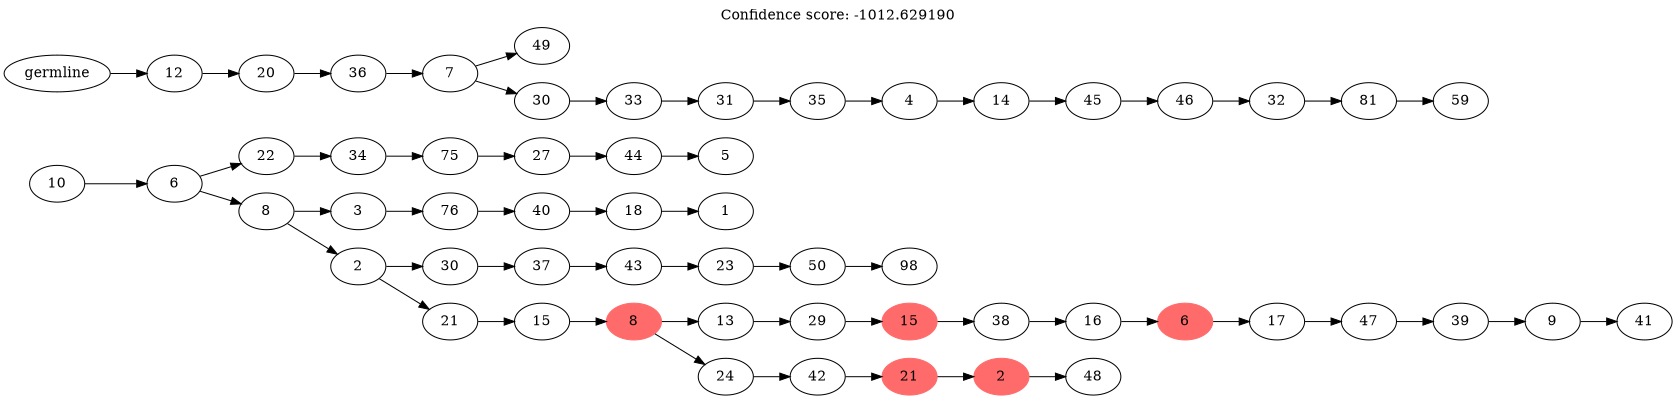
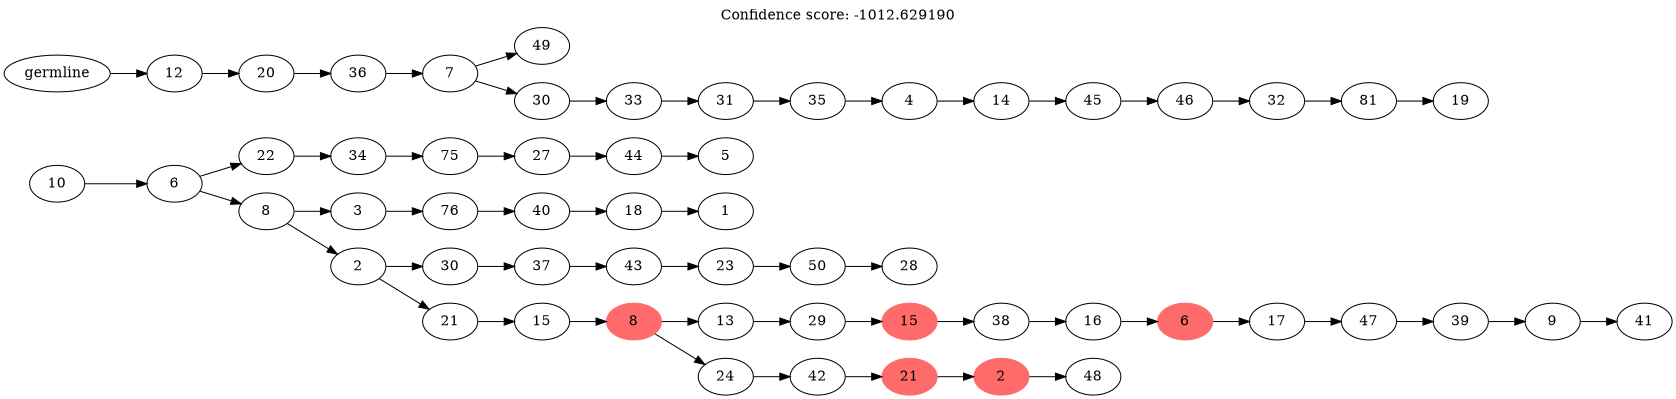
(1461, 101) -> (1461, 101)
(910, 266) -> (910, 266)
